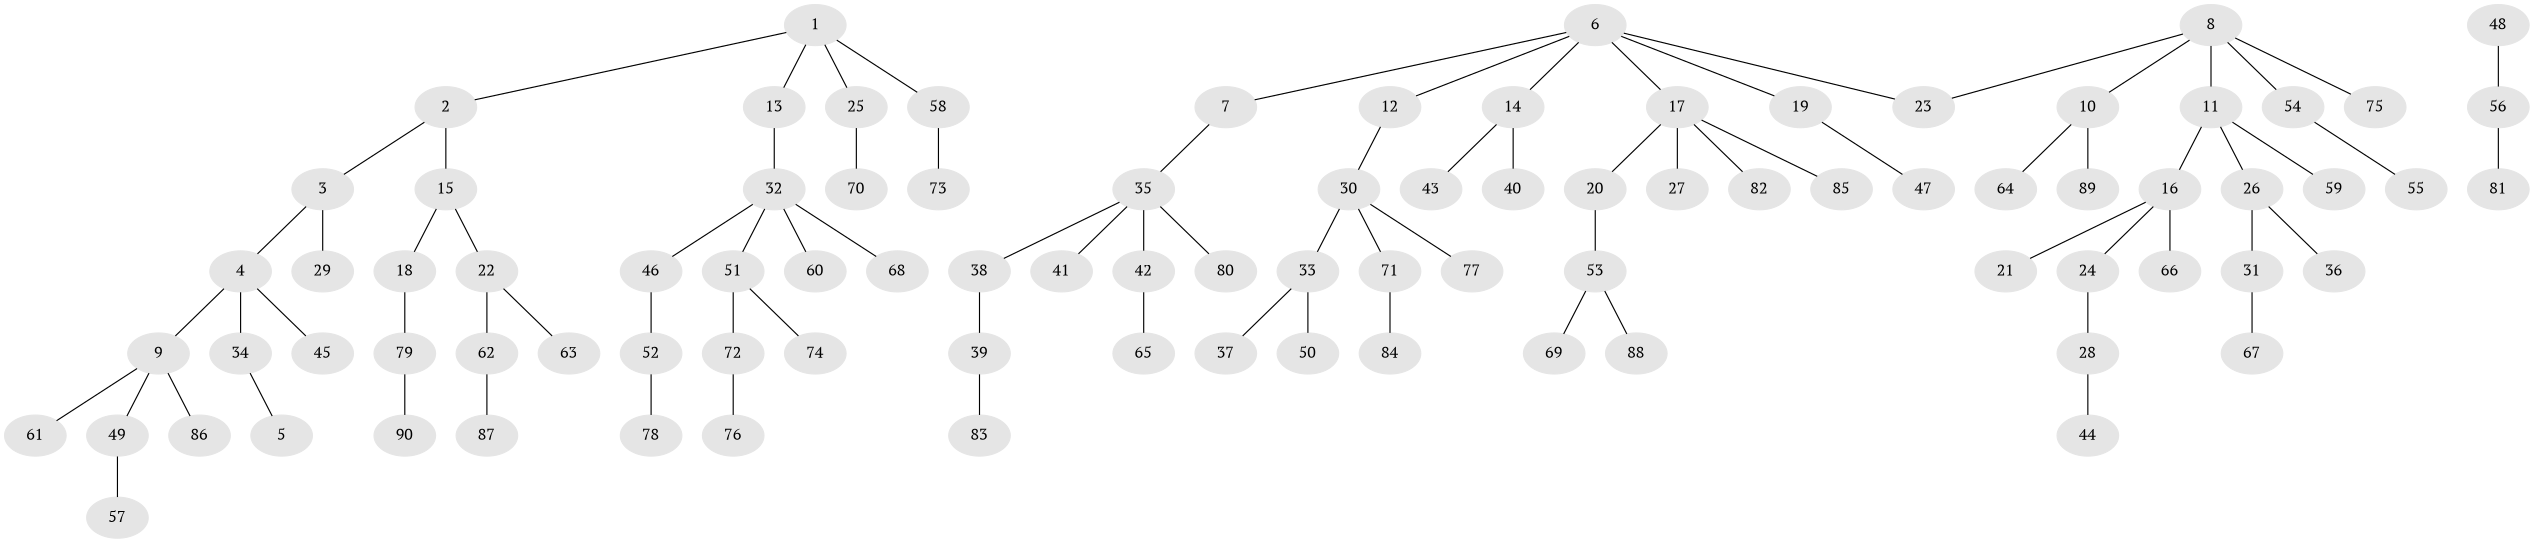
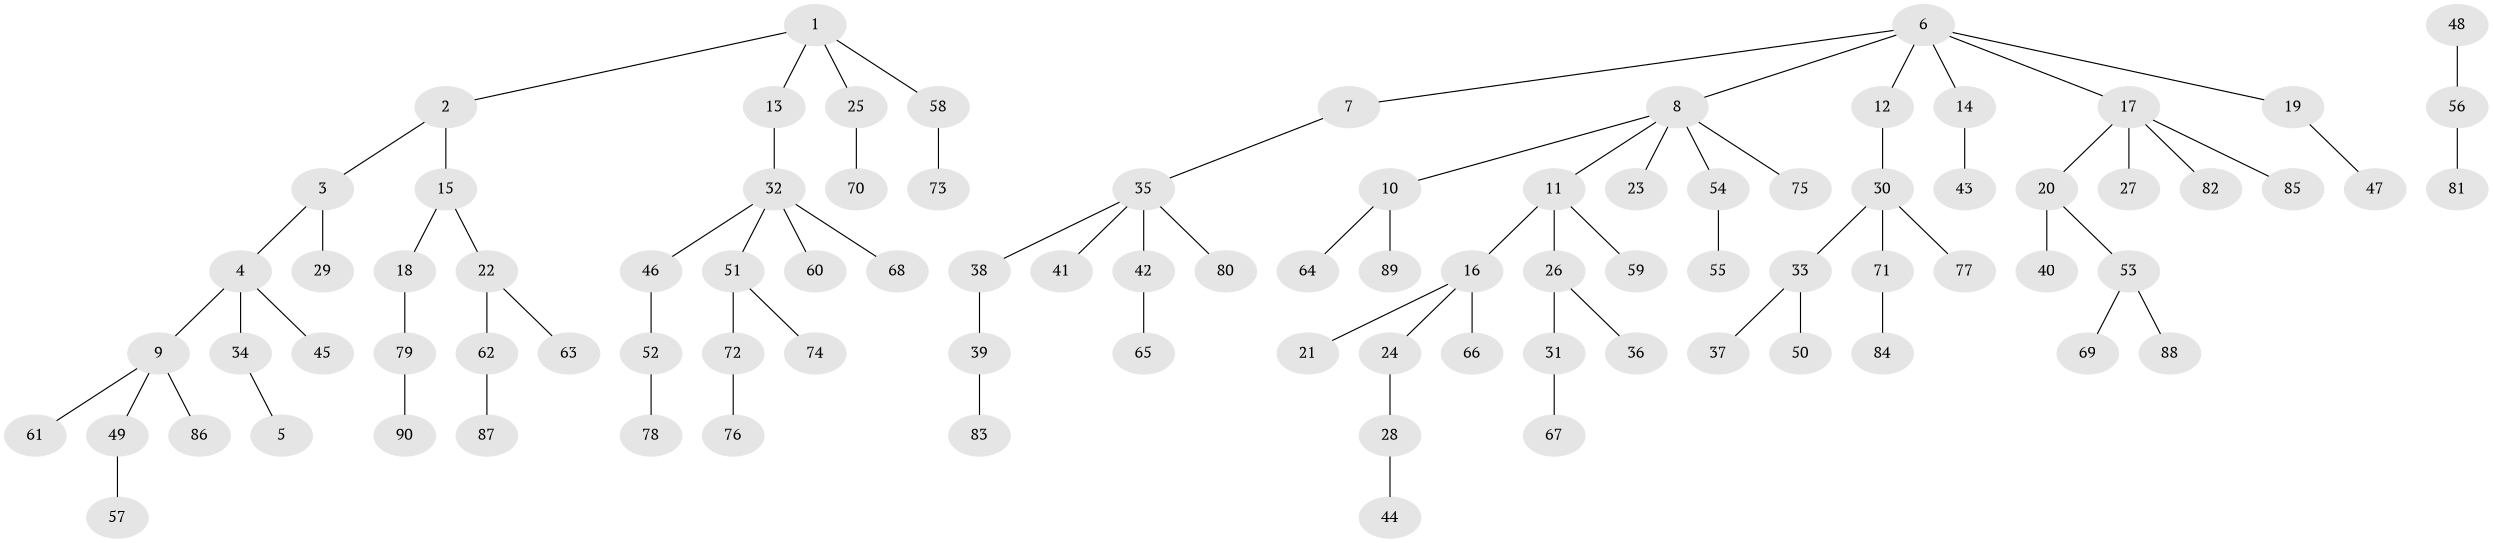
(1759, 66) -> (1800, 66)
(1513, 148) -> (2047, 230)
